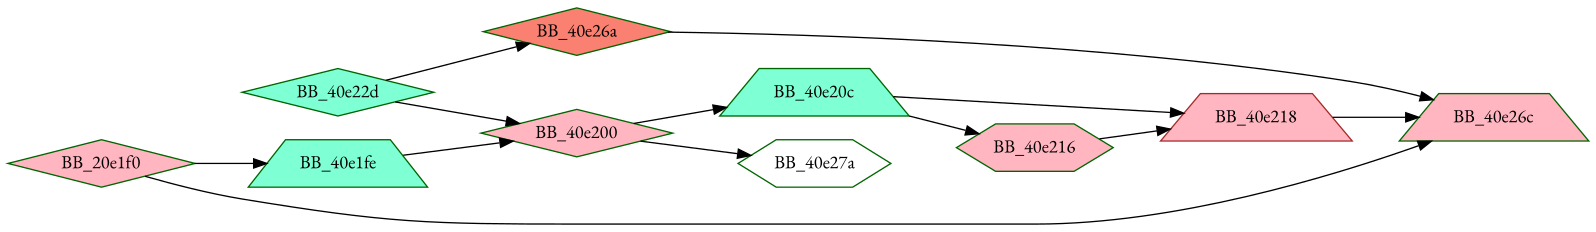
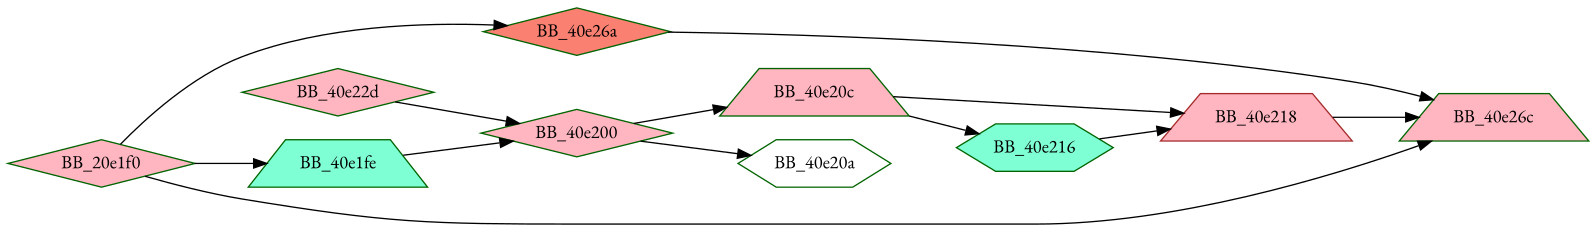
(451, 64) -> (292, 42)
(338, 92) -> (338, 92)
(814, 92) -> (814, 92)
(1035, 148) -> (1035, 148)
(814, 163) -> (814, 163)
